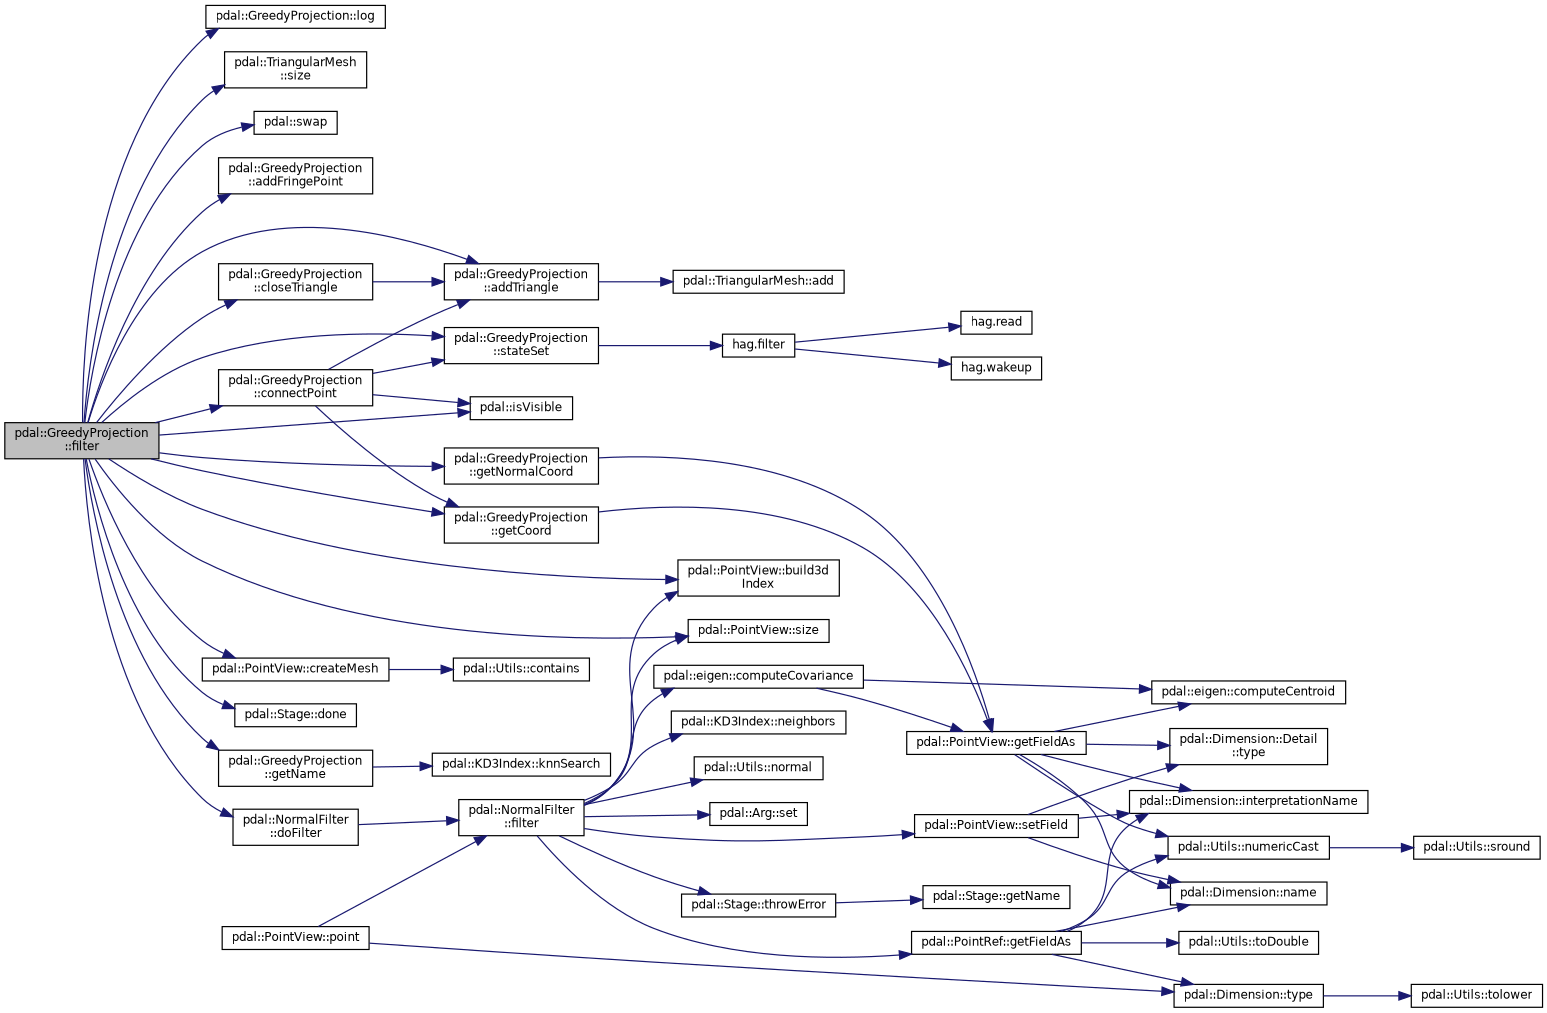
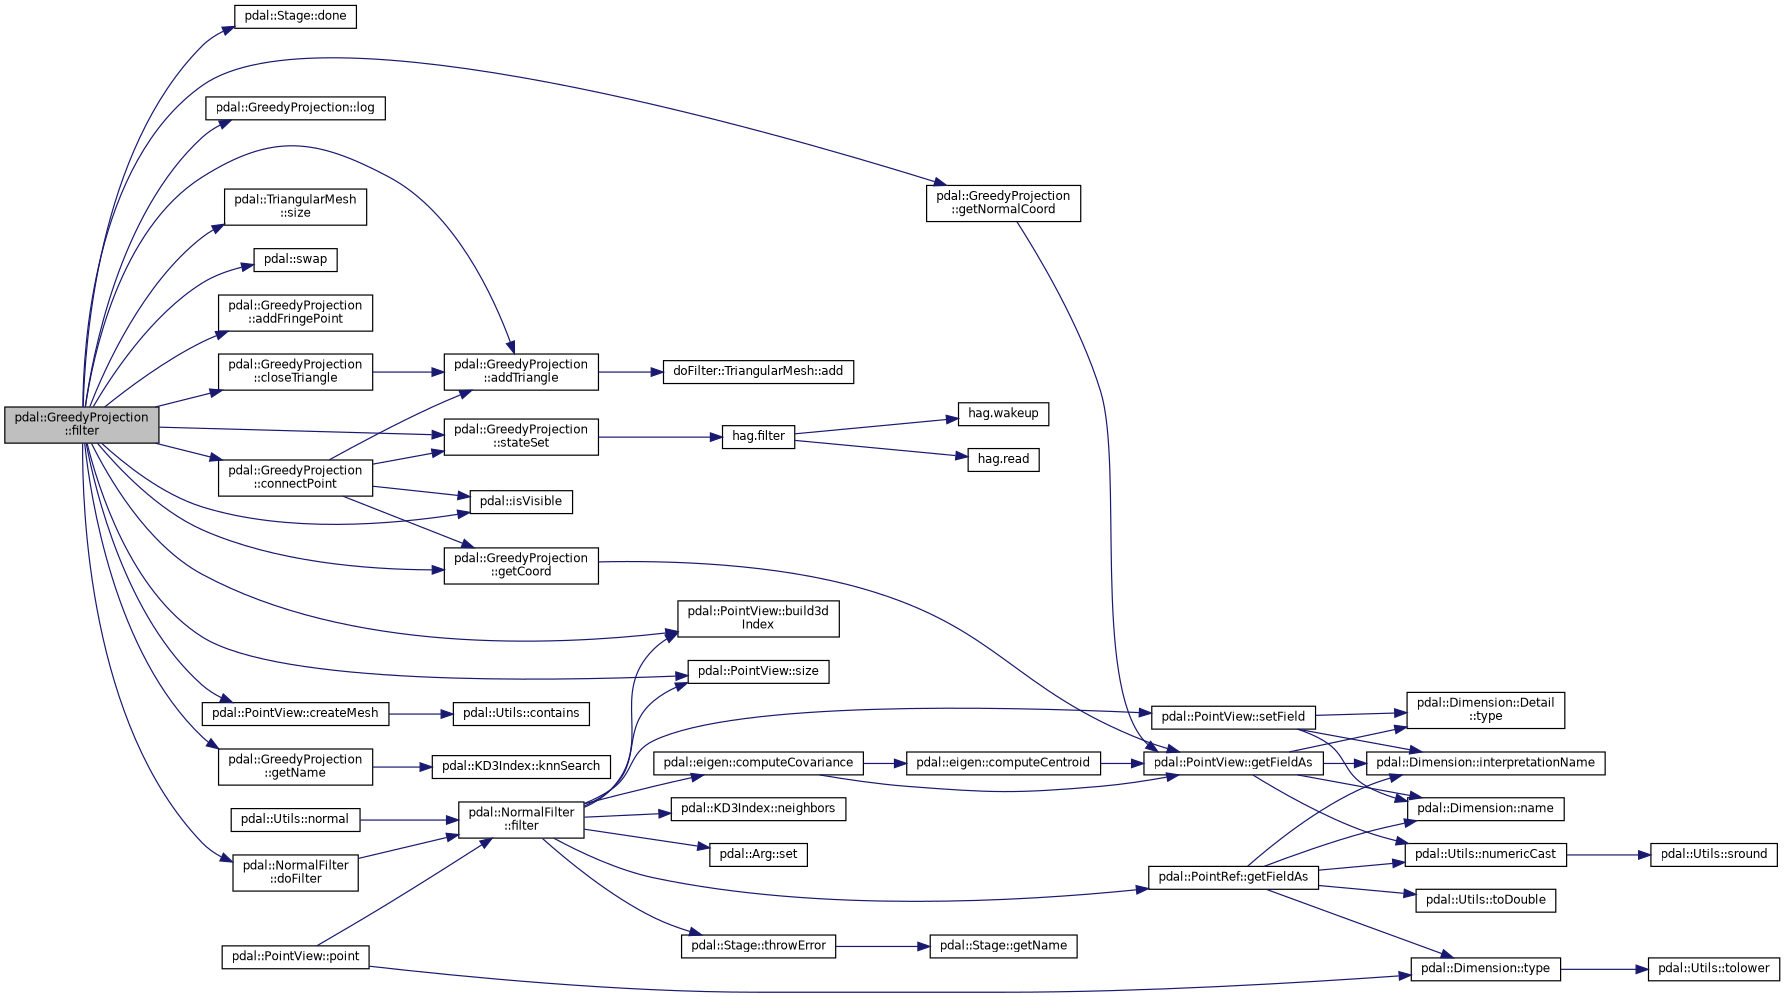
(759, 282) -> (759, 372)
(1117, 719) -> (1116, 763)
(638, 793) -> (403, 820)
